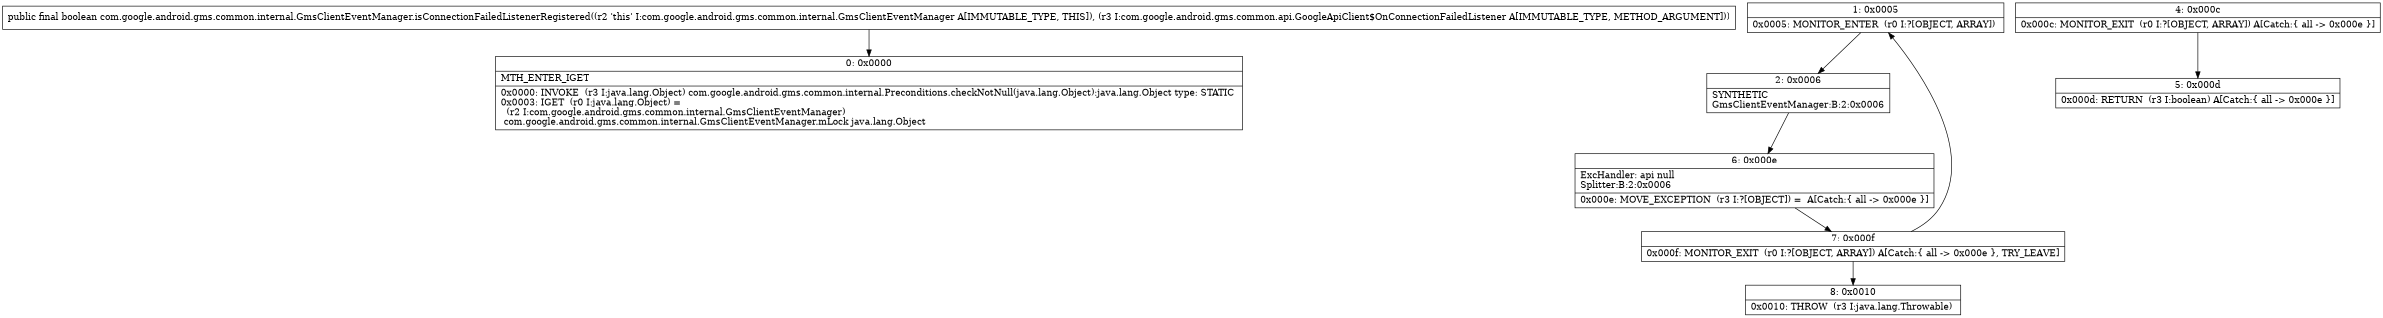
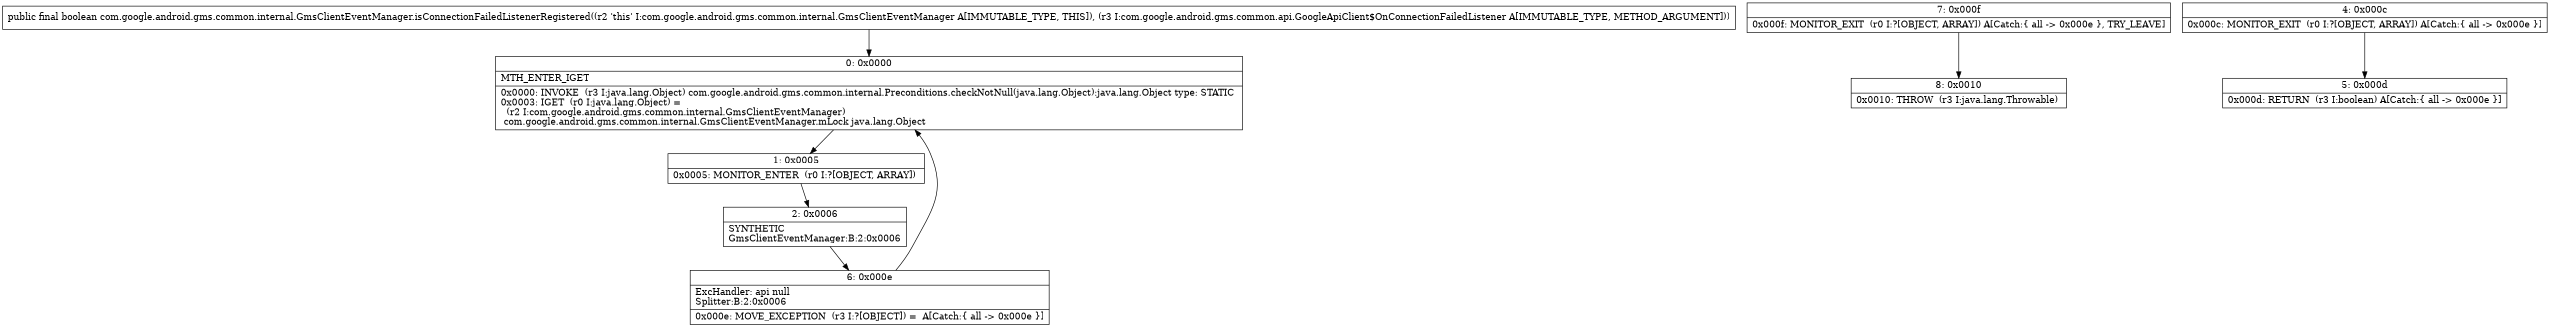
(1947, 135) -> (824, 139)
(1811, 218) -> (933, 206)
